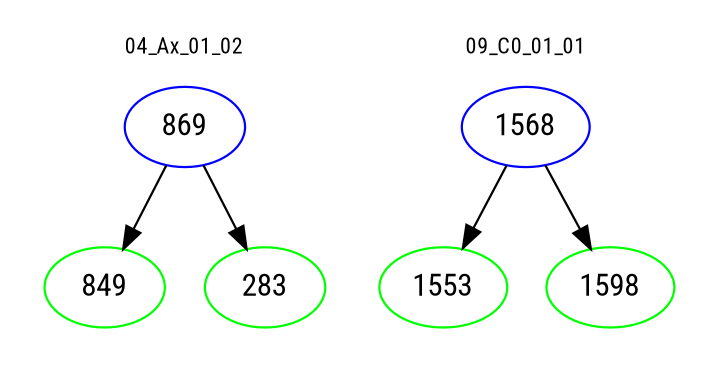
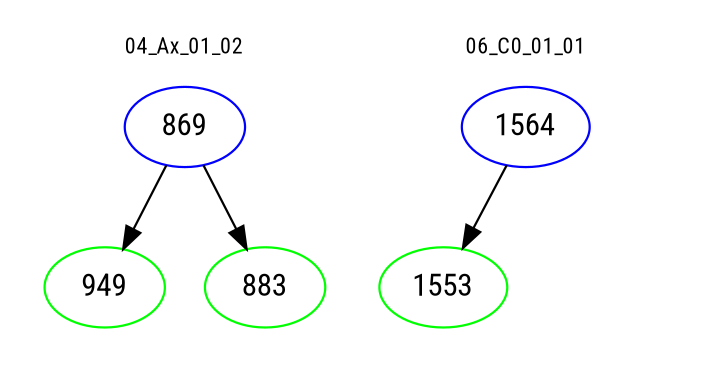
(527, 48) -> (527, 48)
(526, 127) -> (526, 127)
(105, 287) -> (105, 287)
(265, 287) -> (265, 287)
(610, 287) -> none
